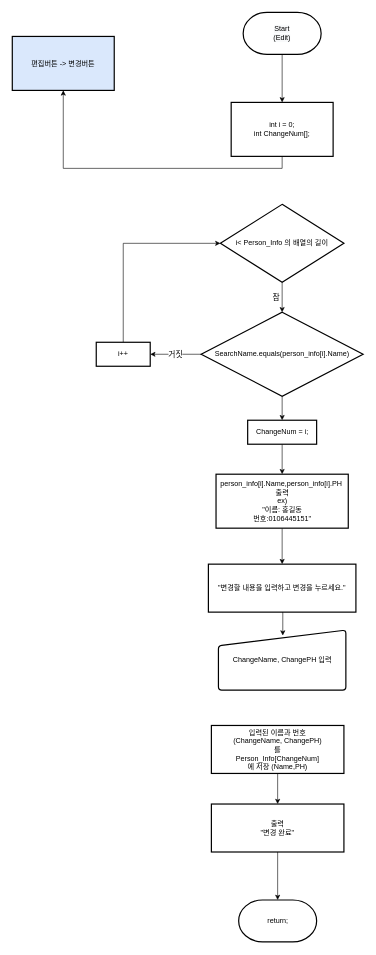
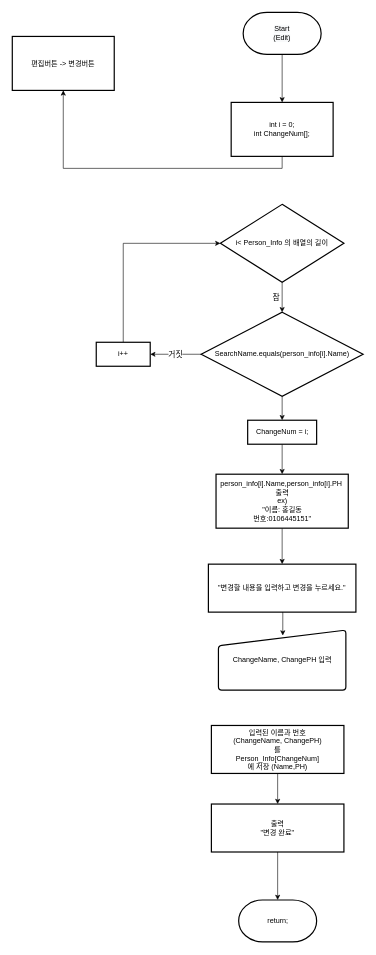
(63, 63) -> (63, 63)
